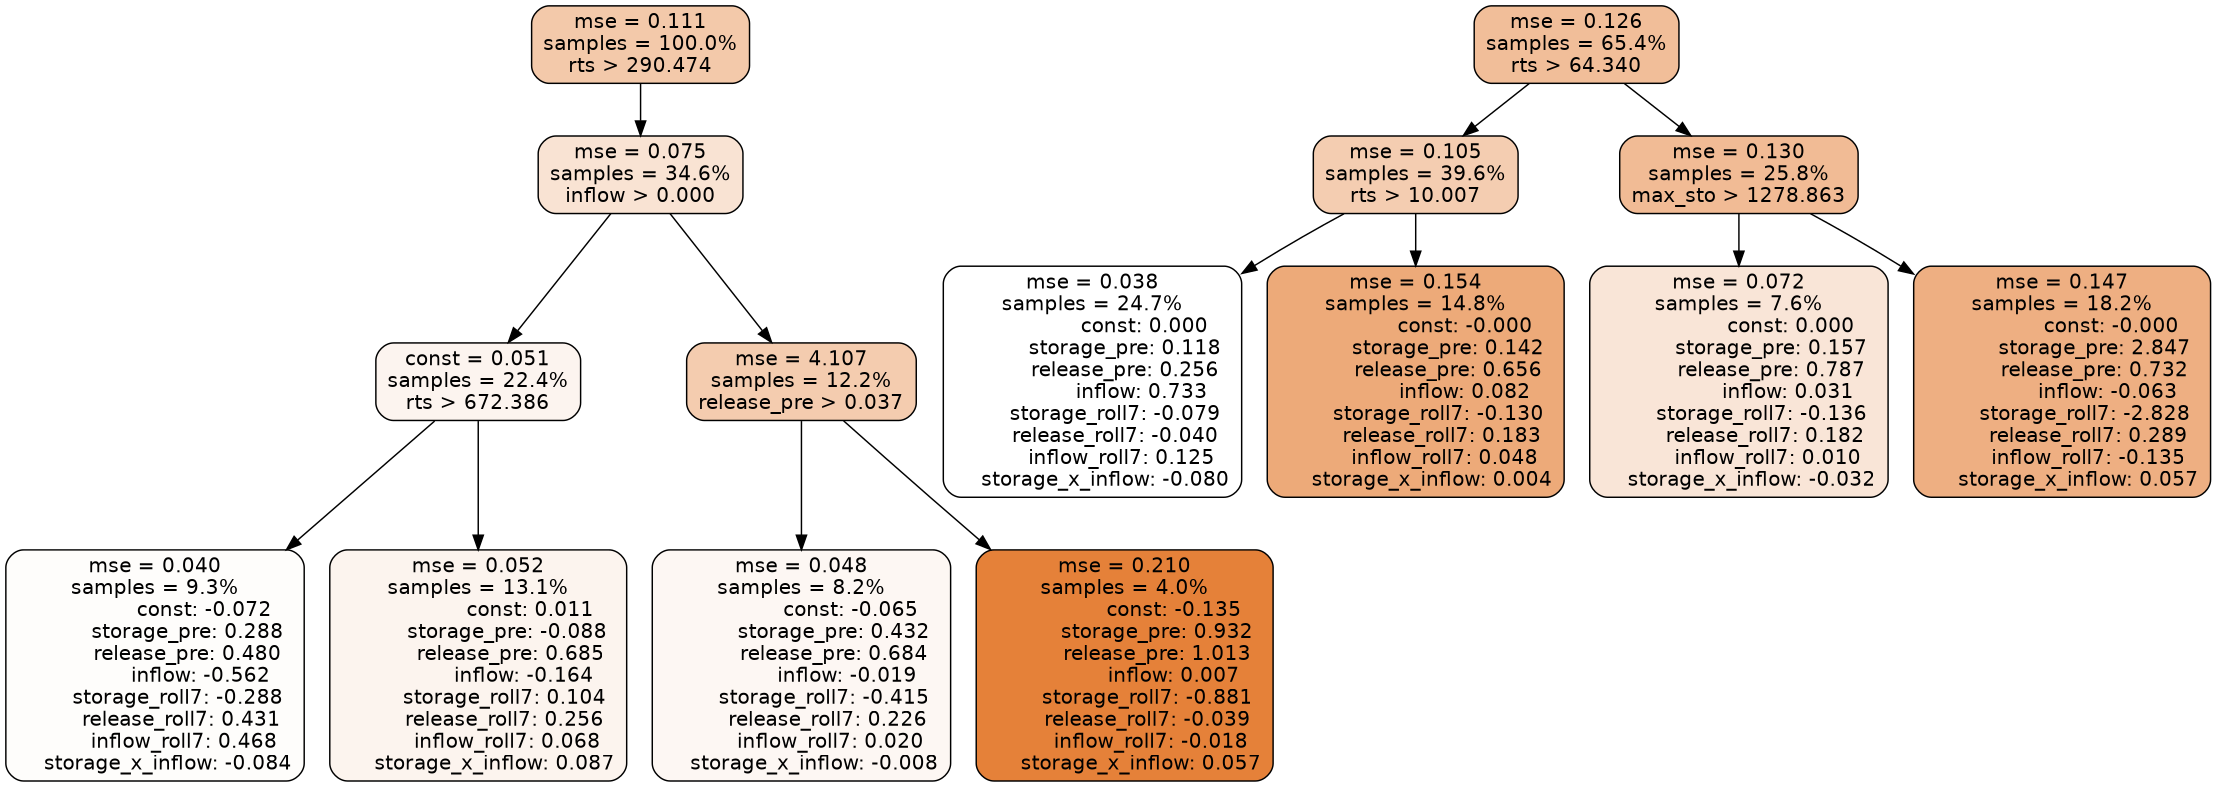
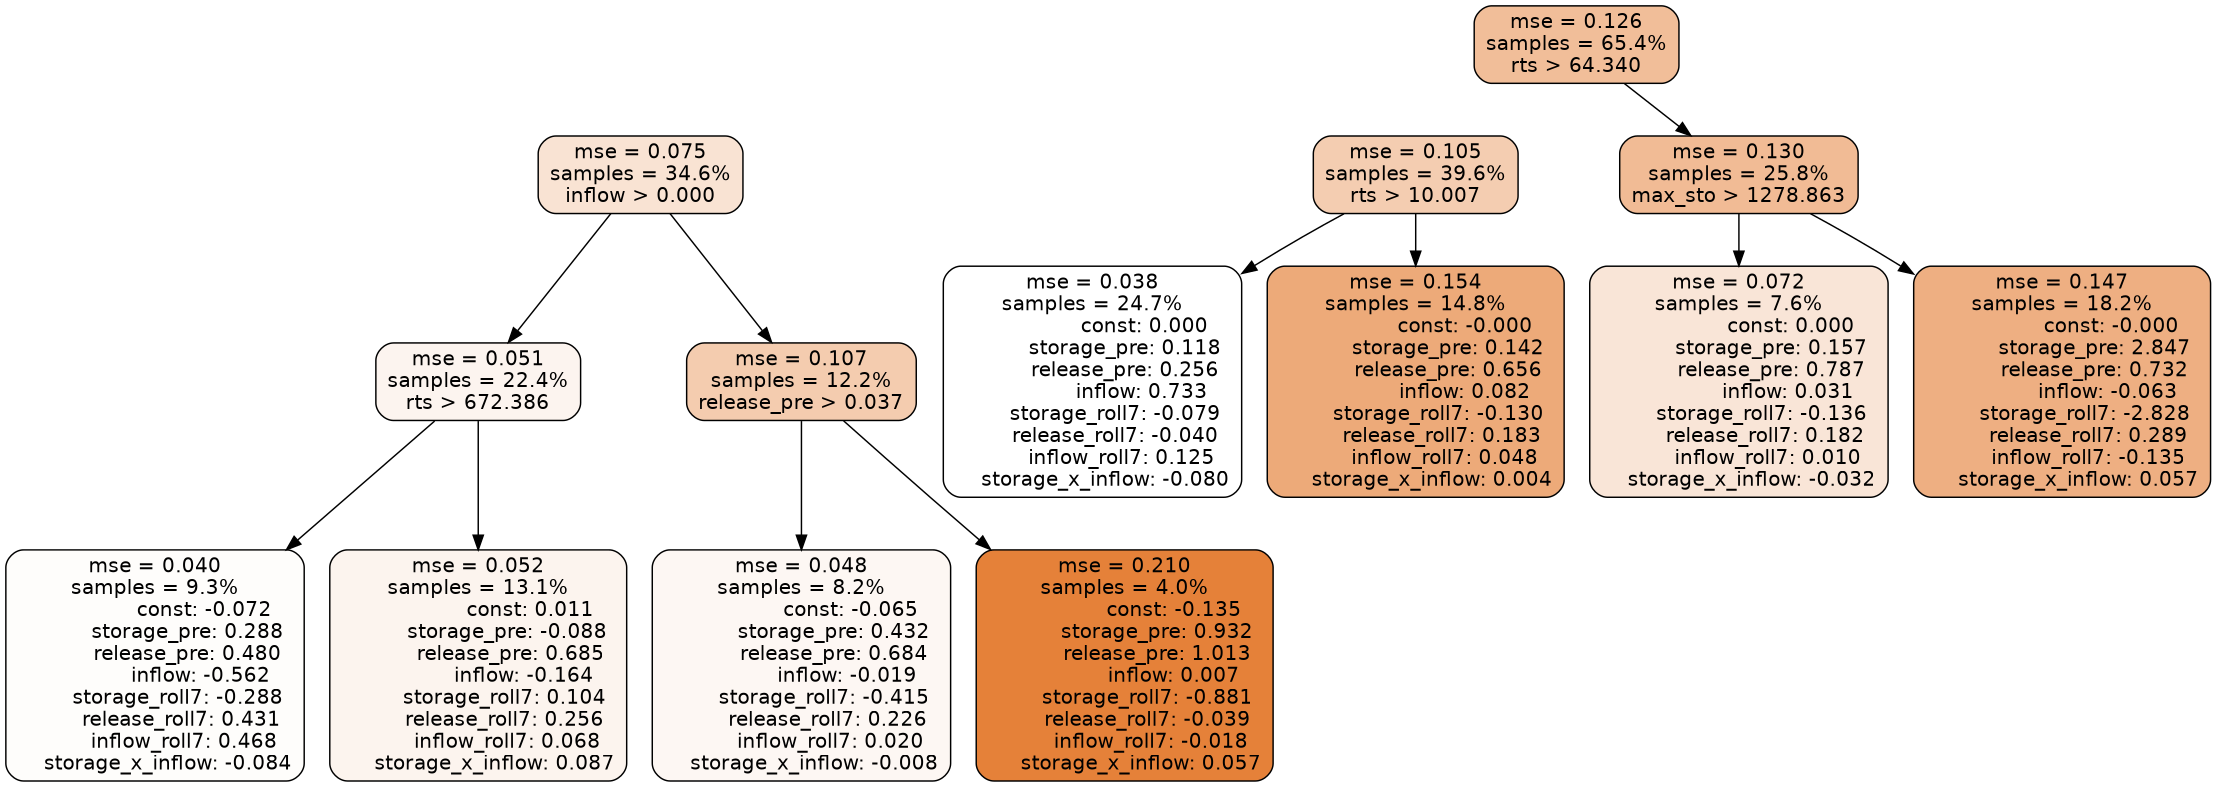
(641, 45) -> none
(1502, 105) -> none
(478, 382) -> (478, 382)
(801, 382) -> (801, 382)
